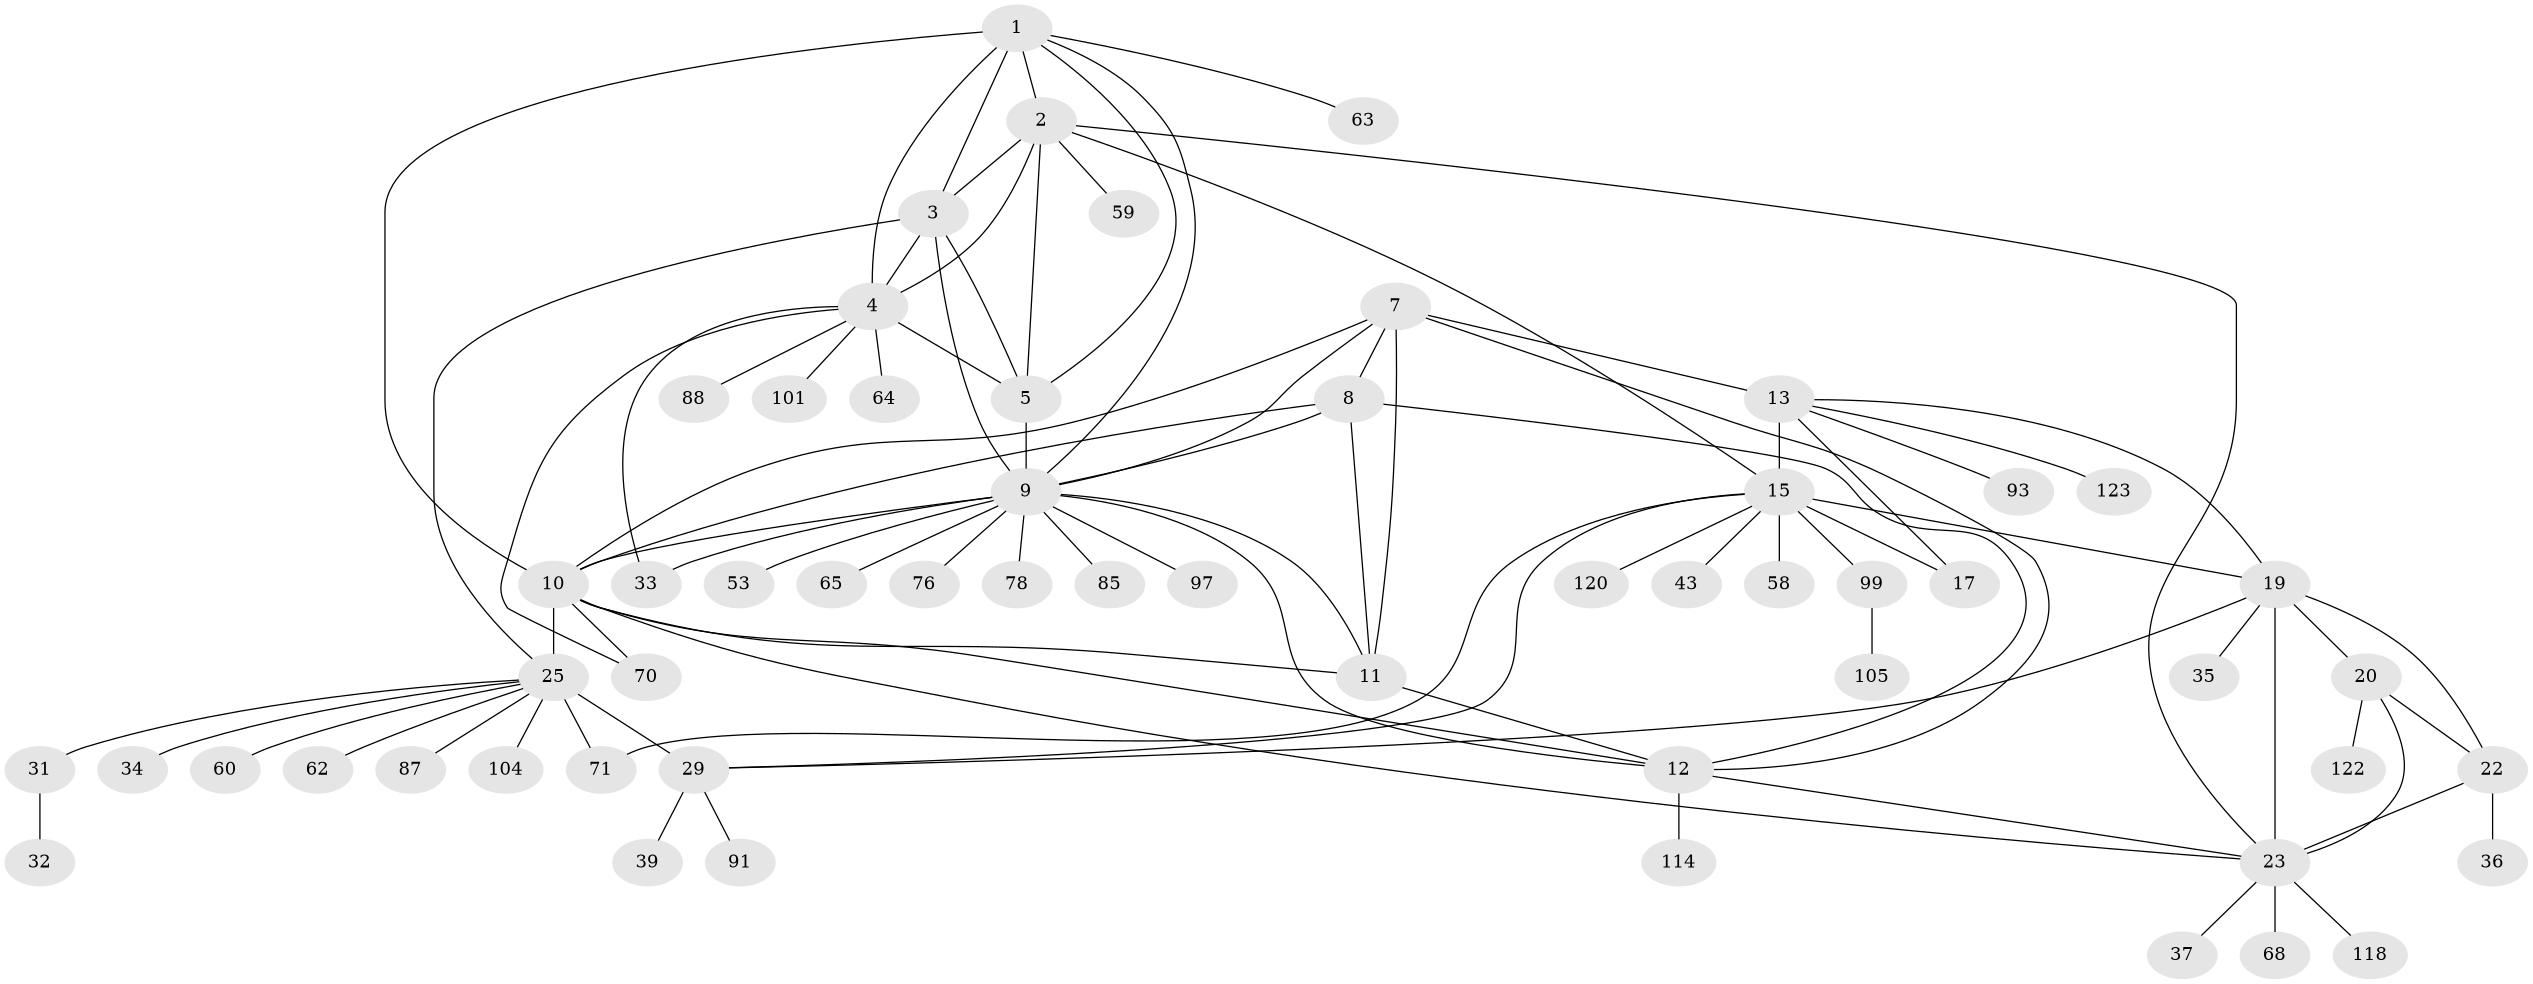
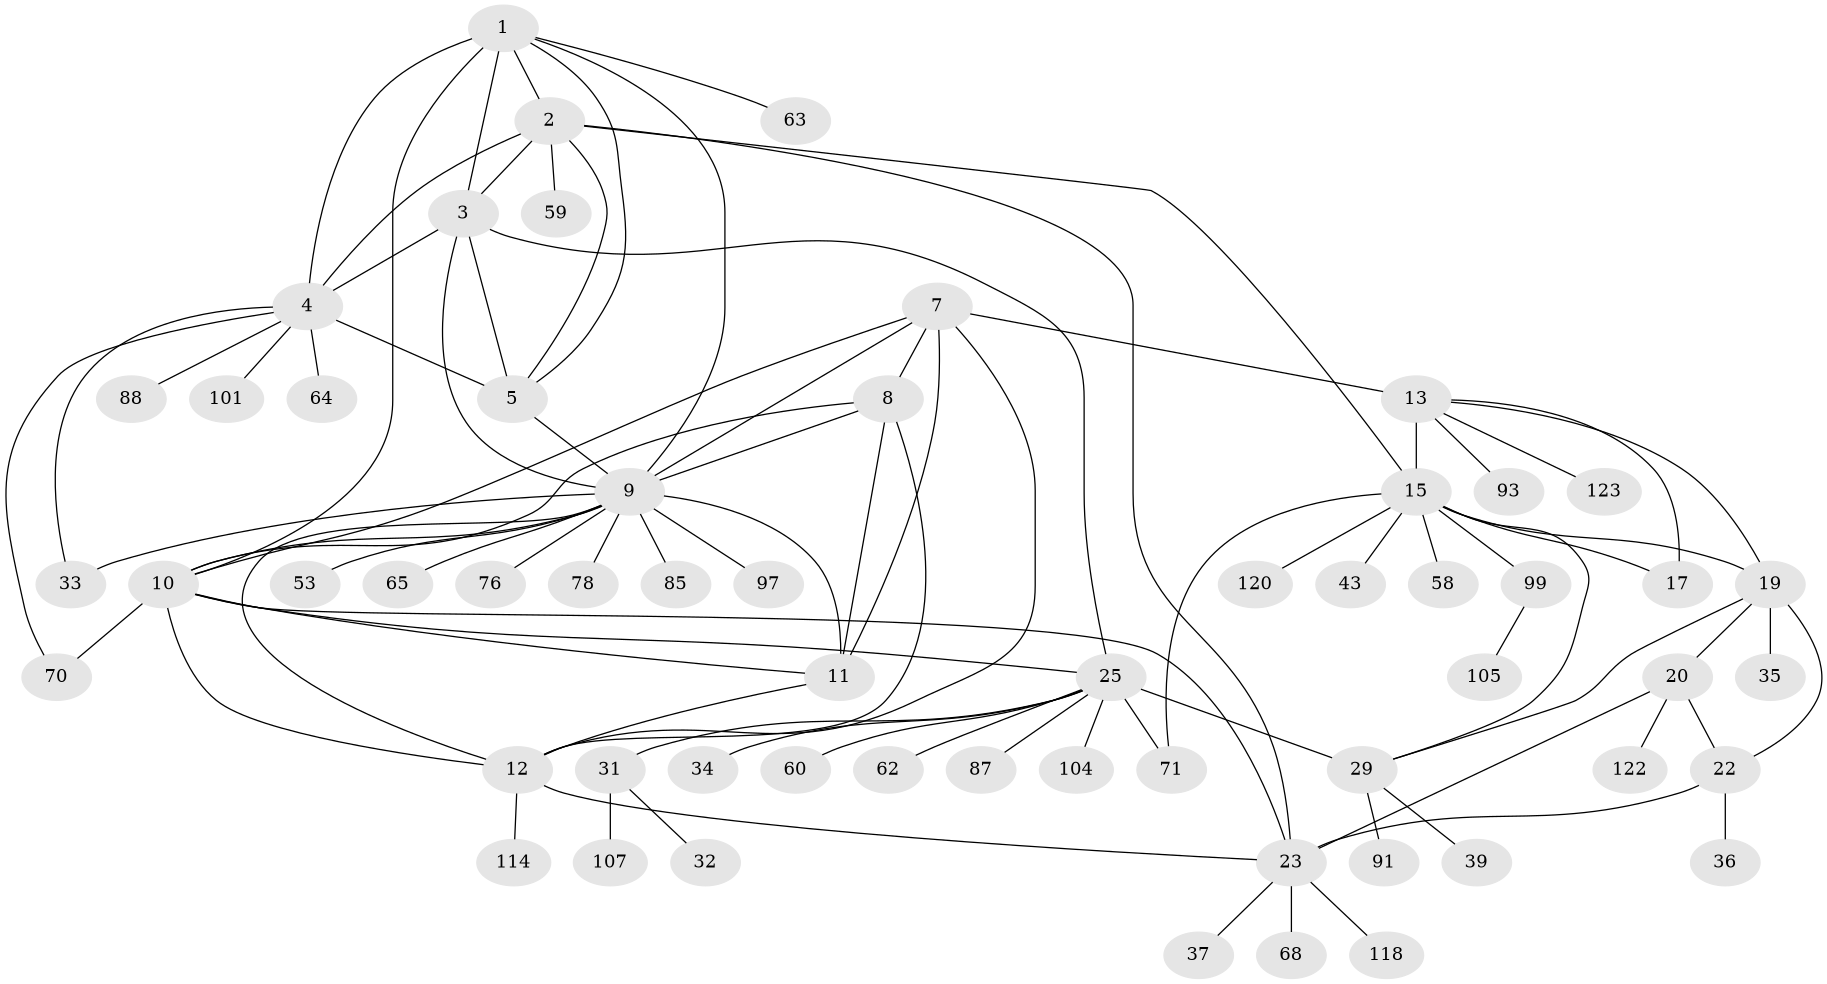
(2275, 724) -> none
none -> (610, 863)
